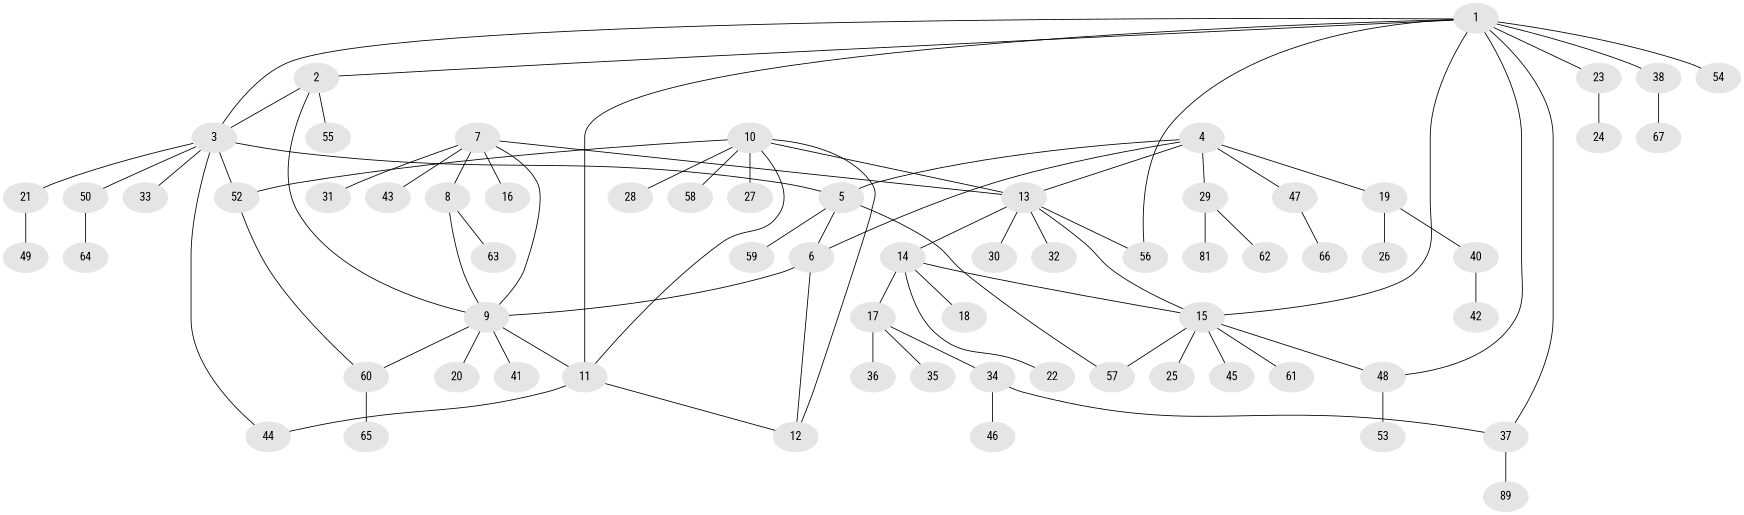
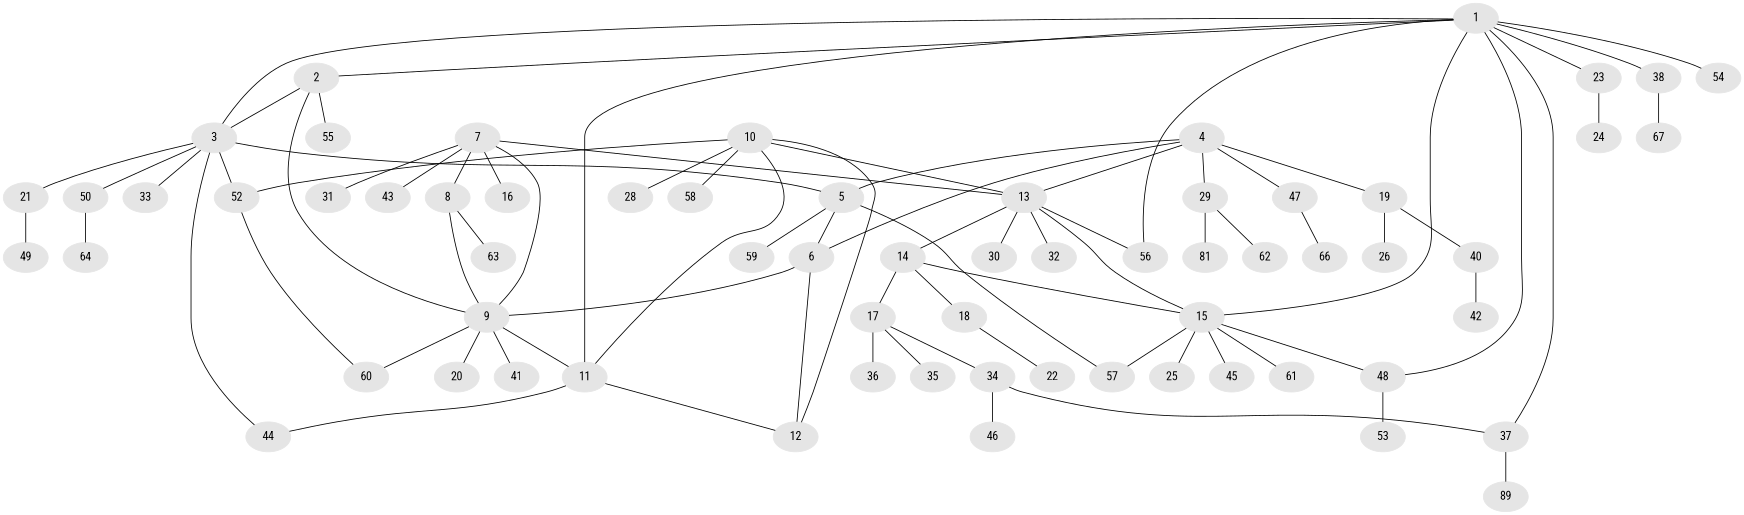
(750, 198) -> none
(951, 344) -> (1008, 347)
(366, 437) -> none
